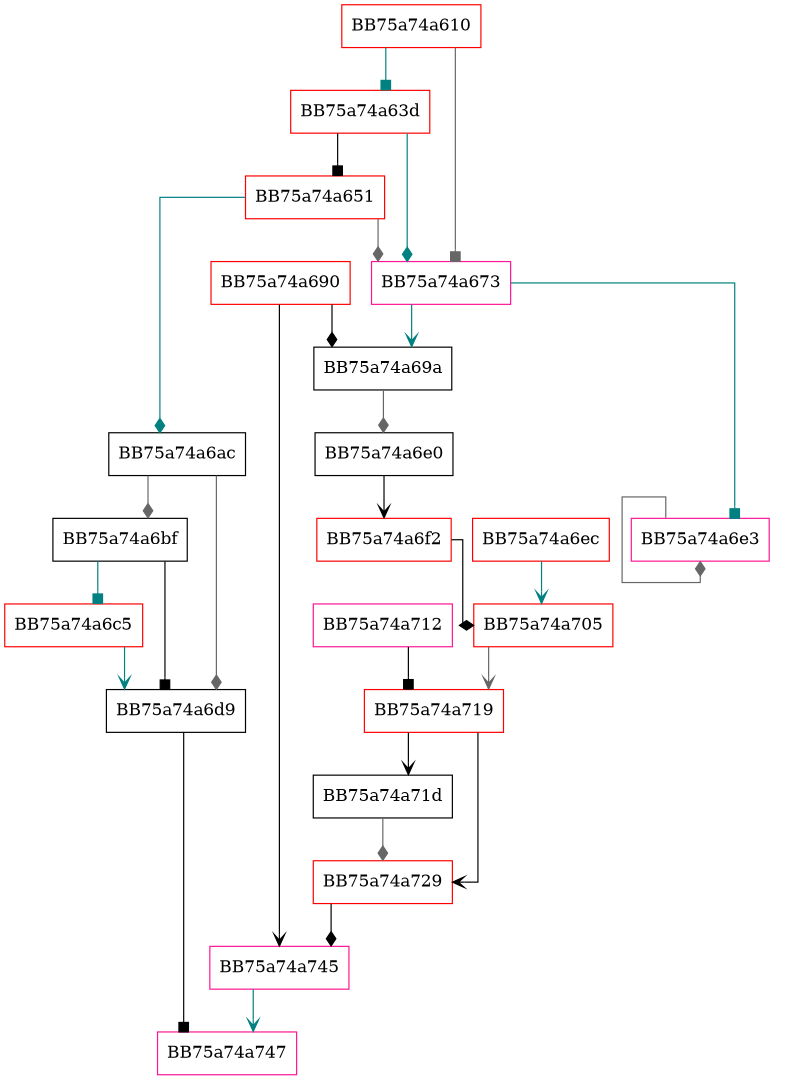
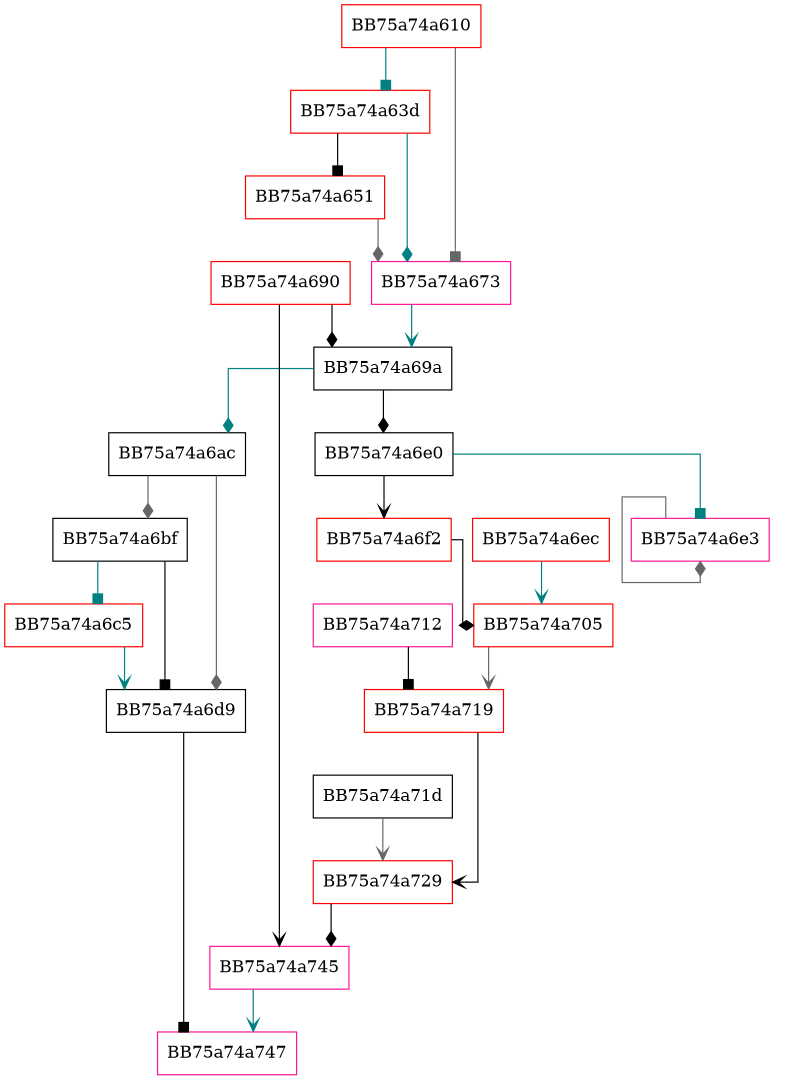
(160, 265) -> (246, 369)
(734, 283) -> (603, 454)
(383, 404) -> (383, 404)
(408, 748) -> none
(383, 833) -> (383, 833)
